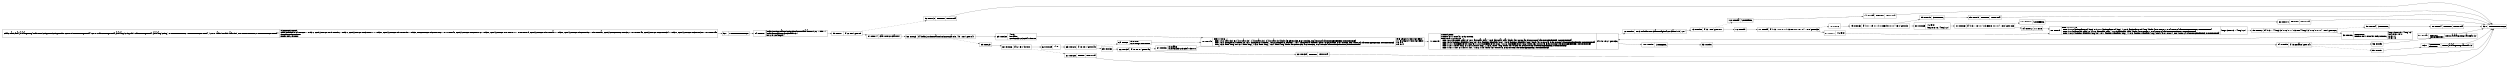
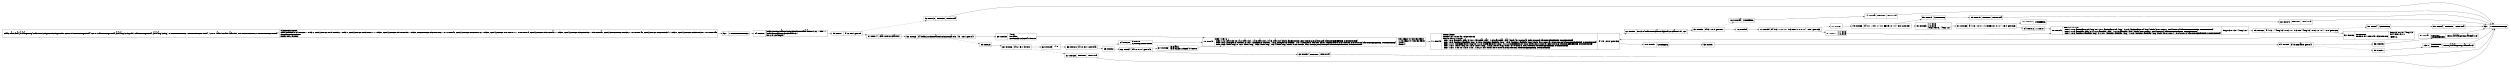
(1081, 56) -> (1082, 56)
